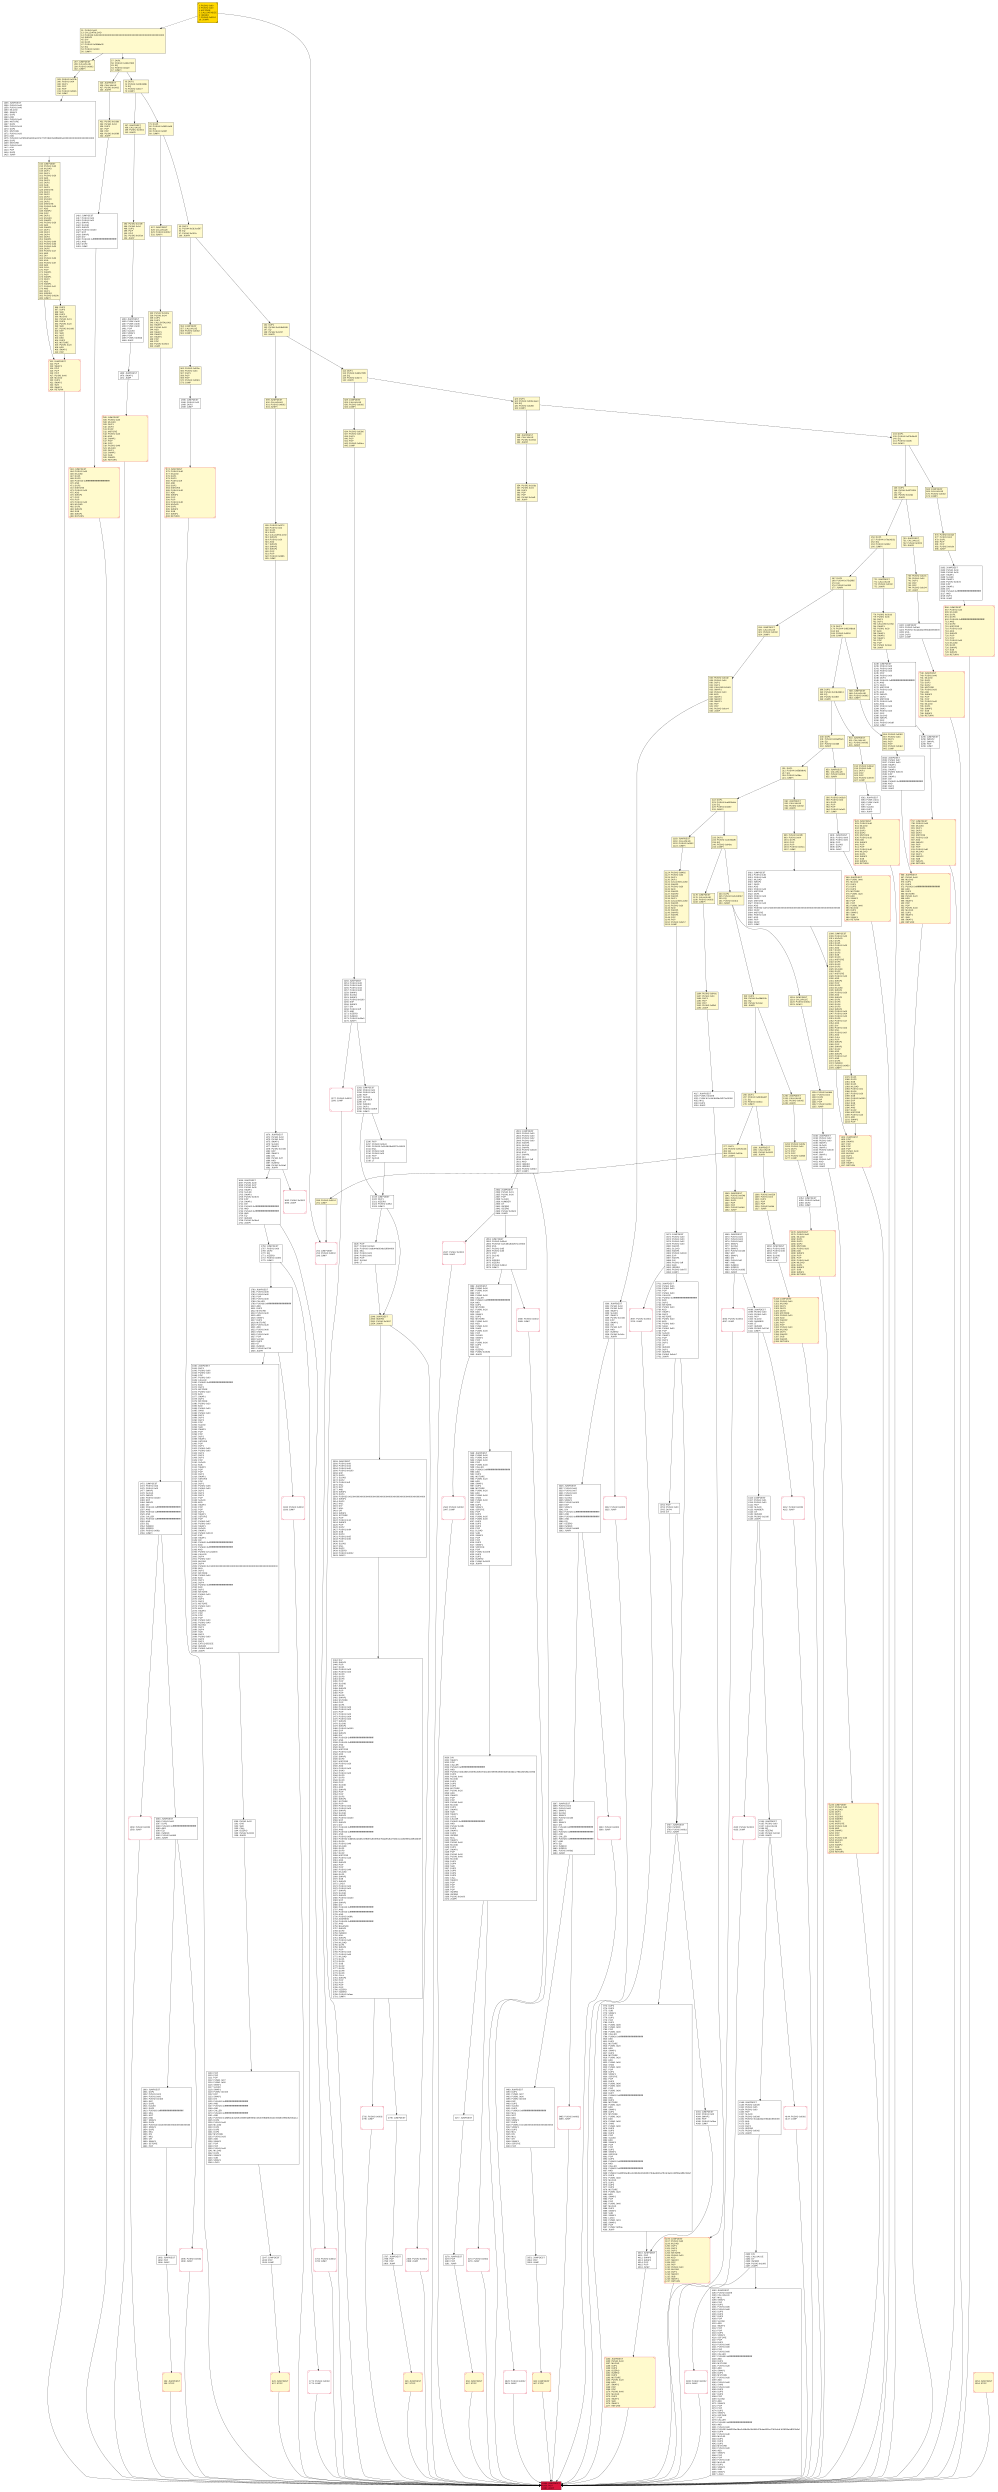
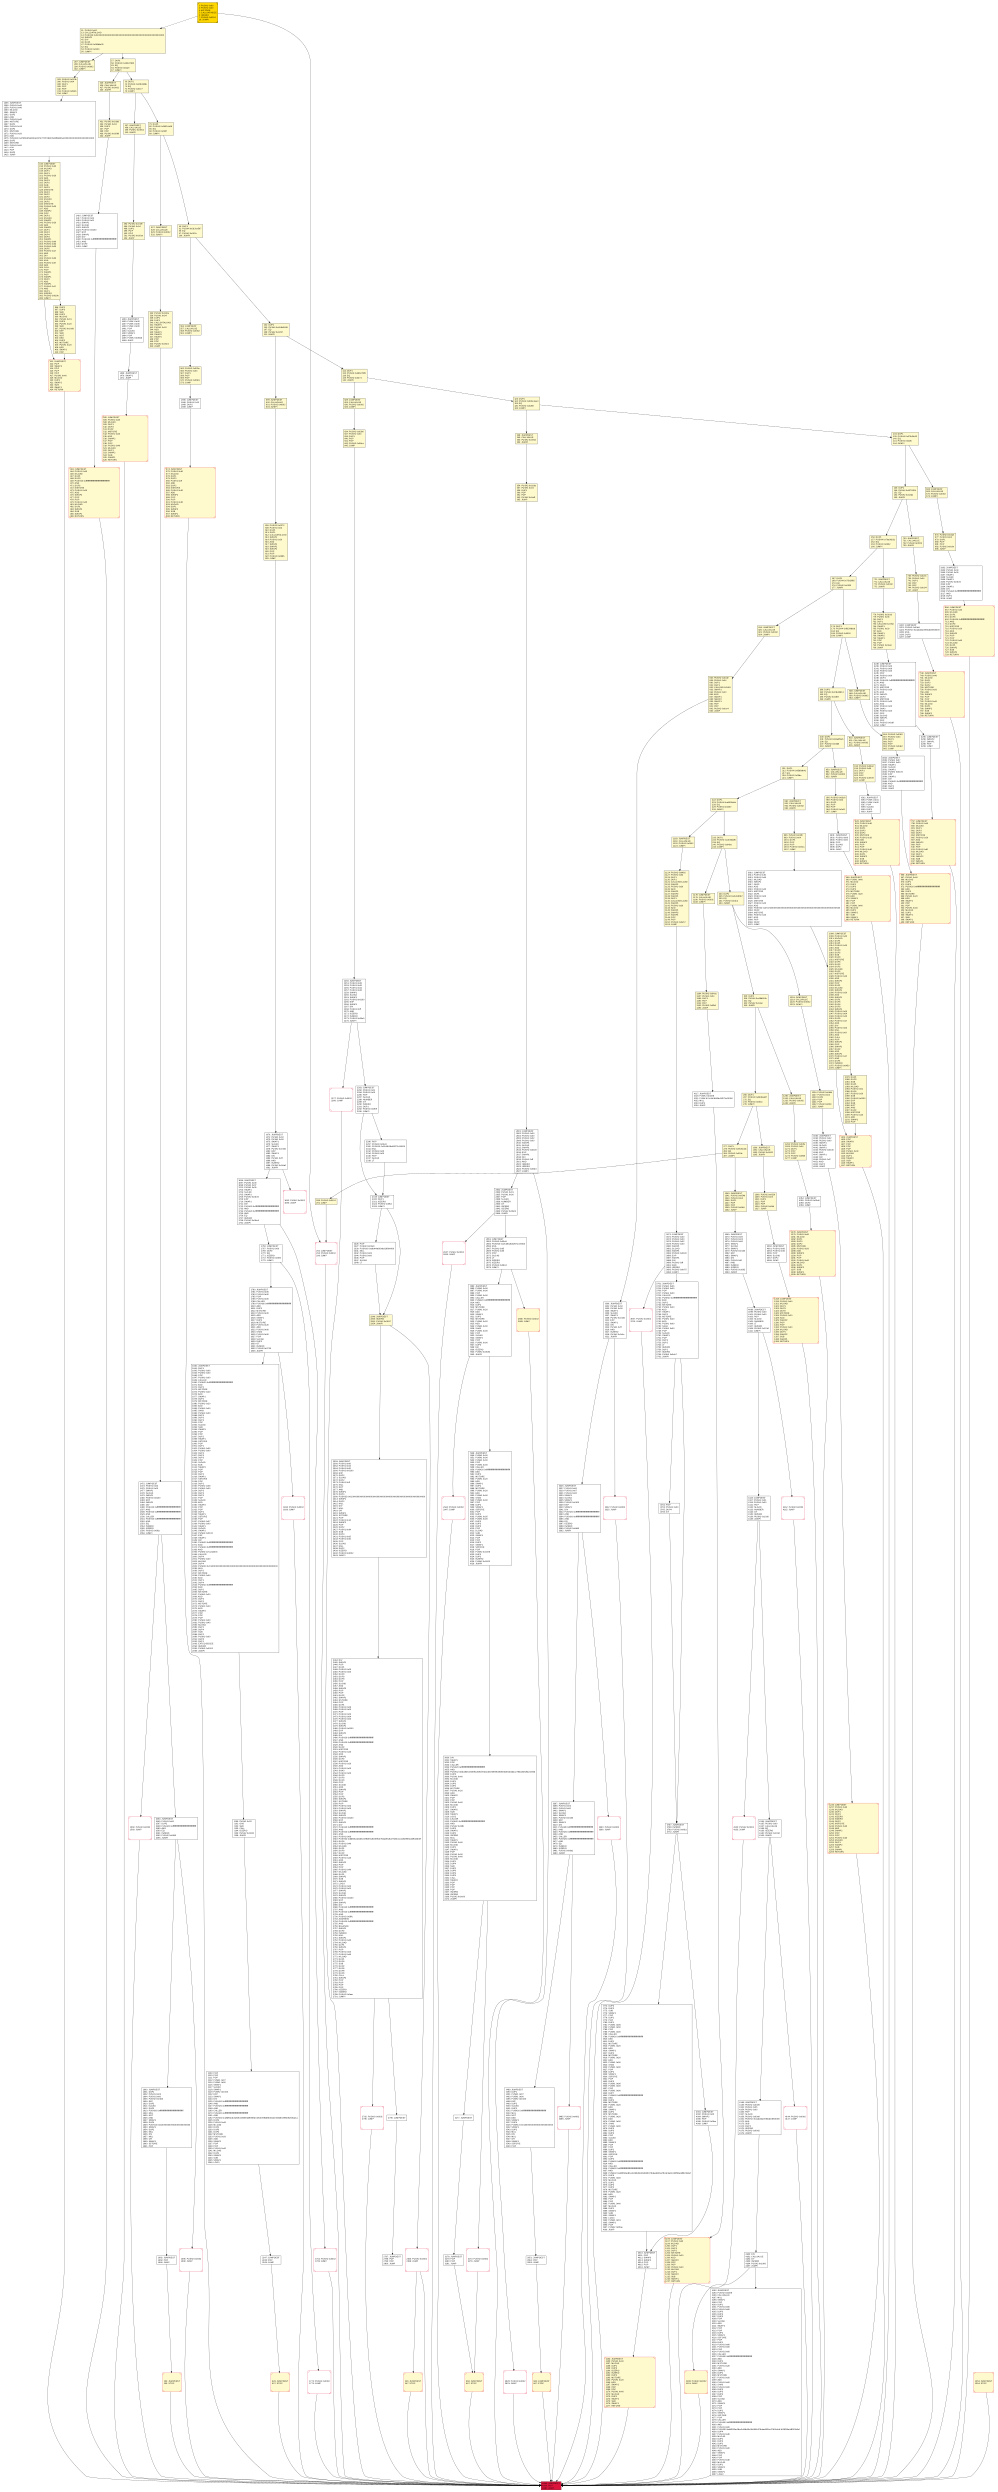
(528, 1320) -> (528, 1320)
(733, 1320) -> none
(402, 2318) -> (415, 2321)
(696, 2382) -> (696, 2382)
(487, 2398) -> (476, 2321)
